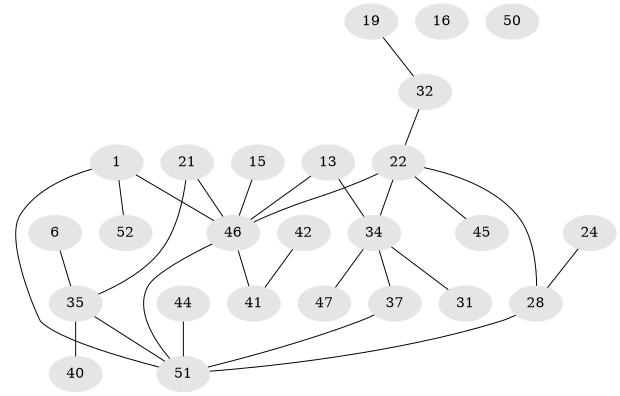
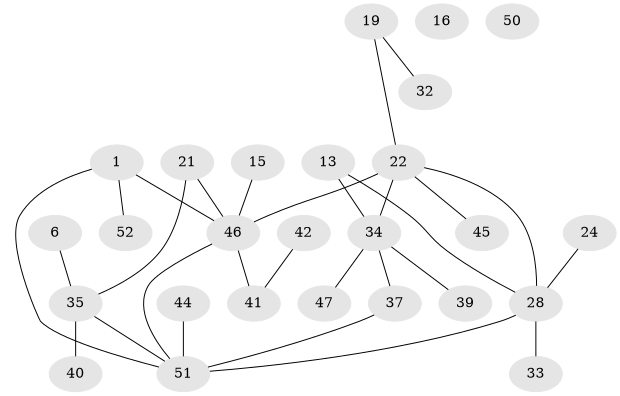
(412, 127) -> (385, 92)
(281, 198) -> (430, 236)
(465, 304) -> (465, 304)
none -> (536, 374)
